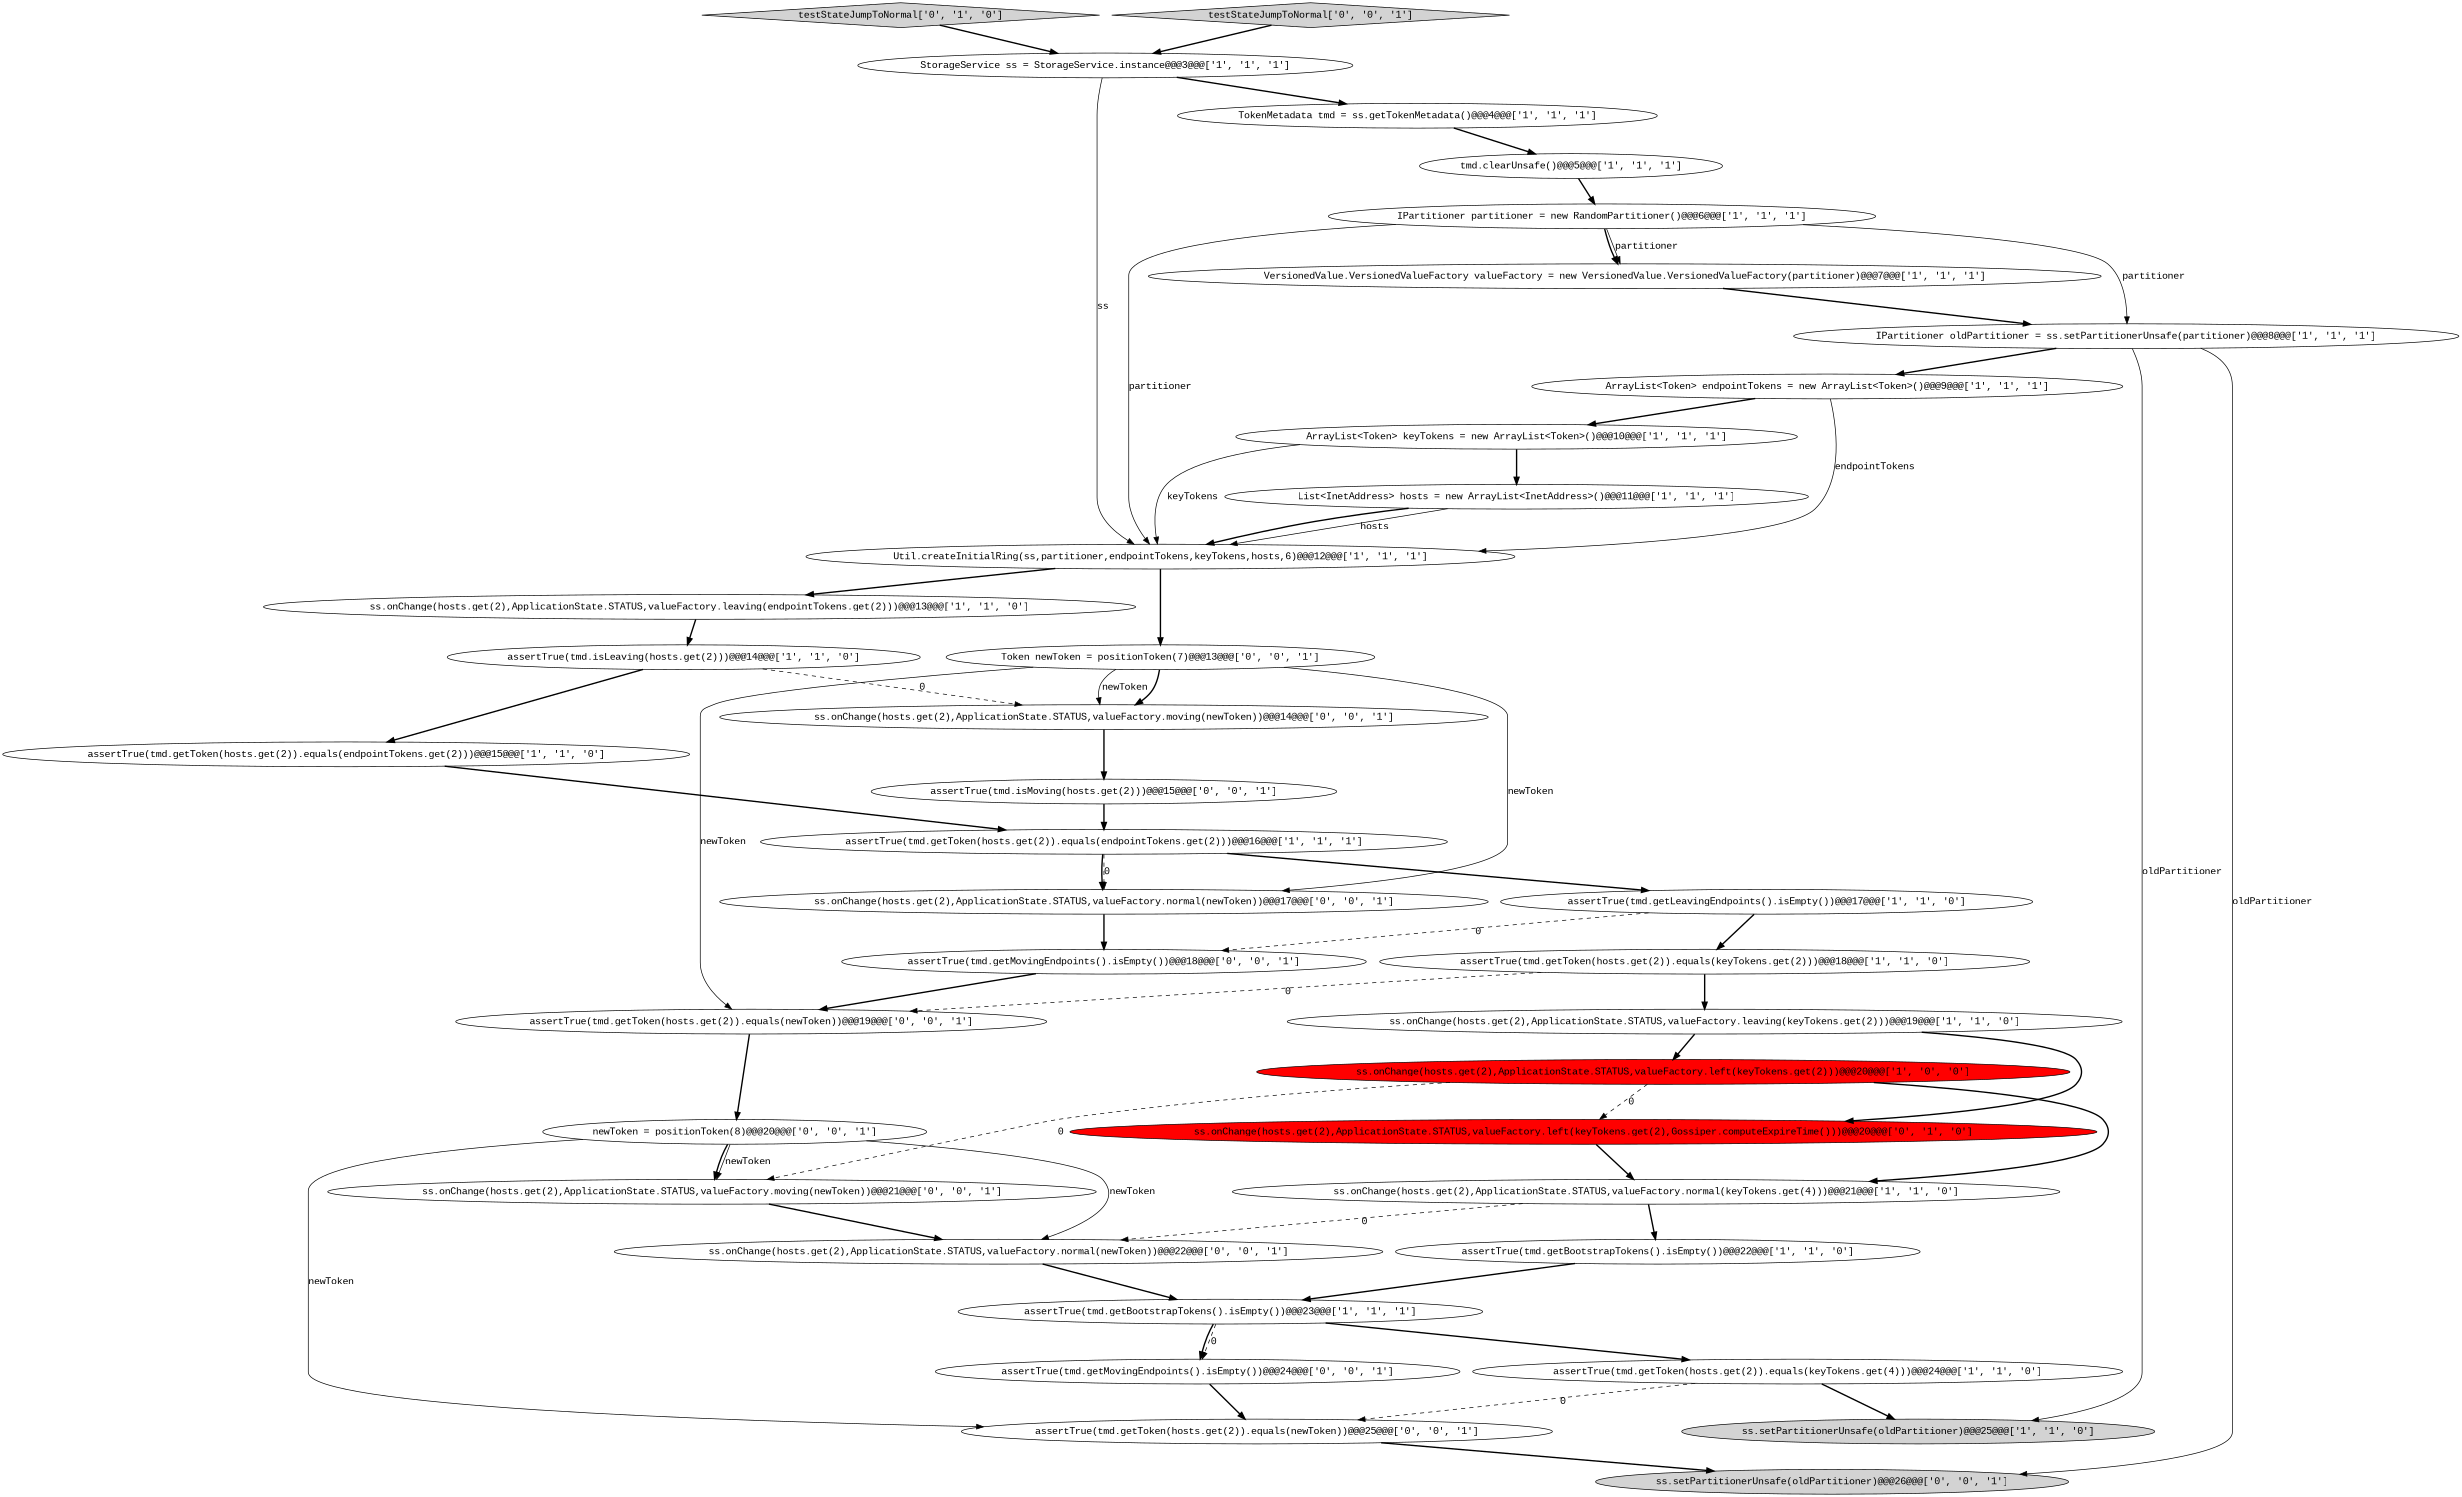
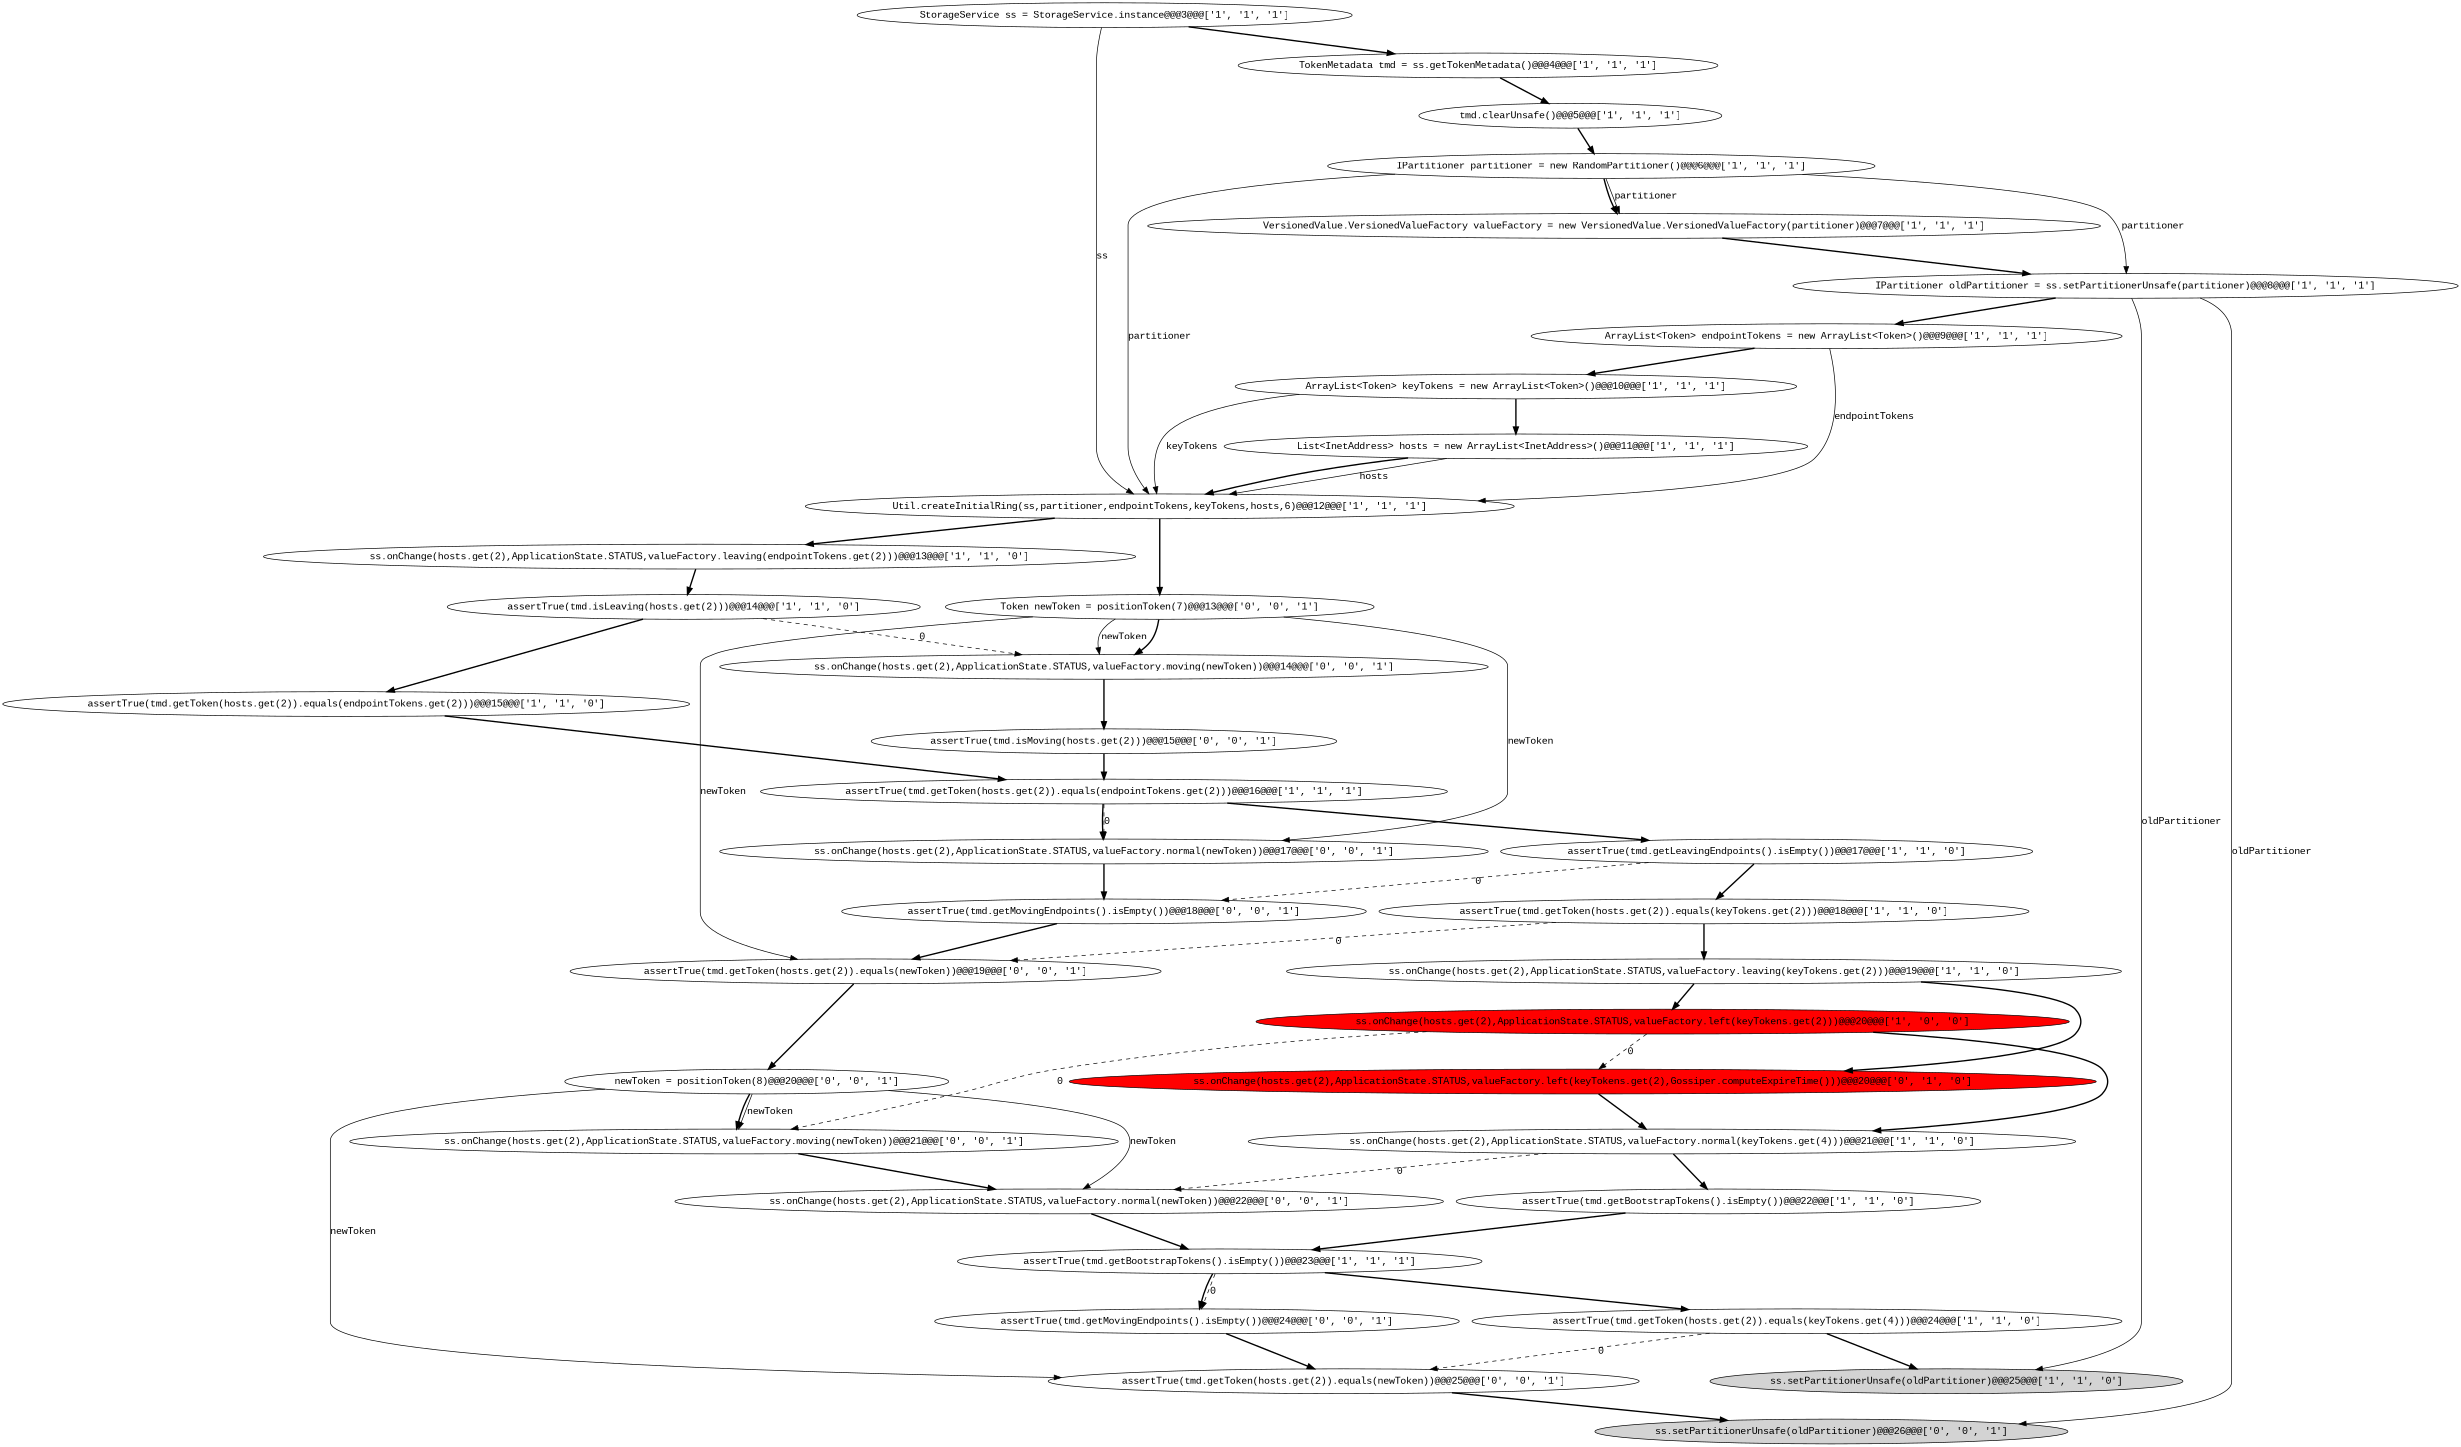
(901, 15) -> none
(1311, 15) -> none
